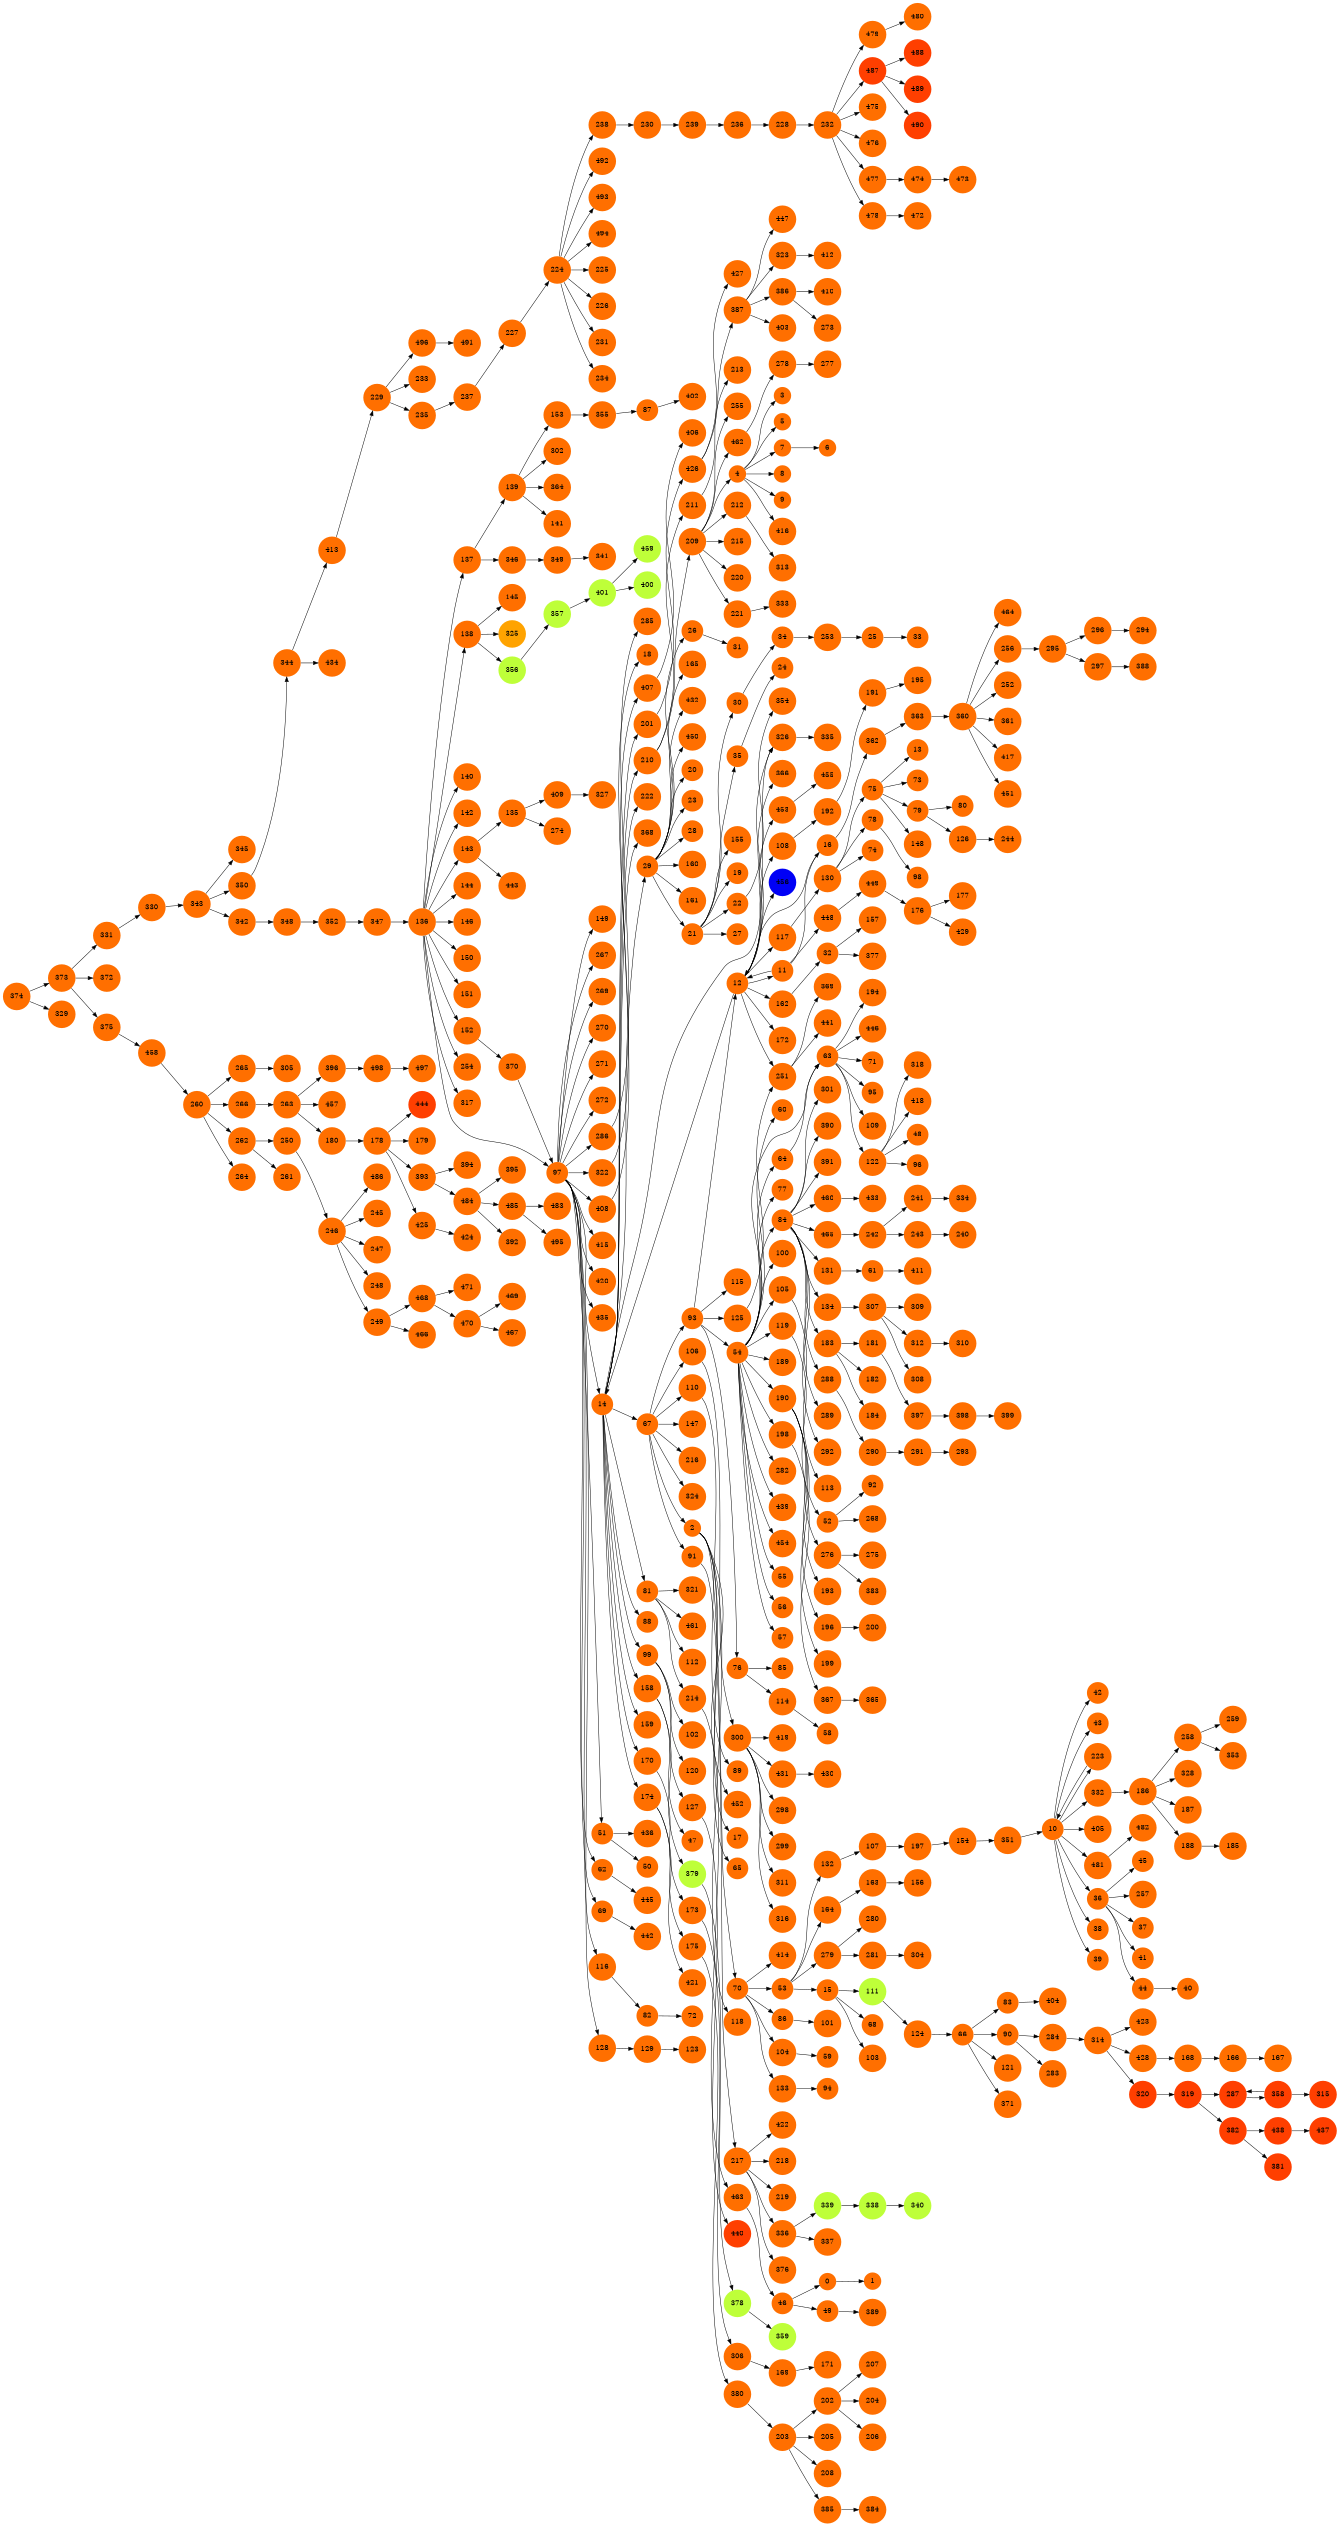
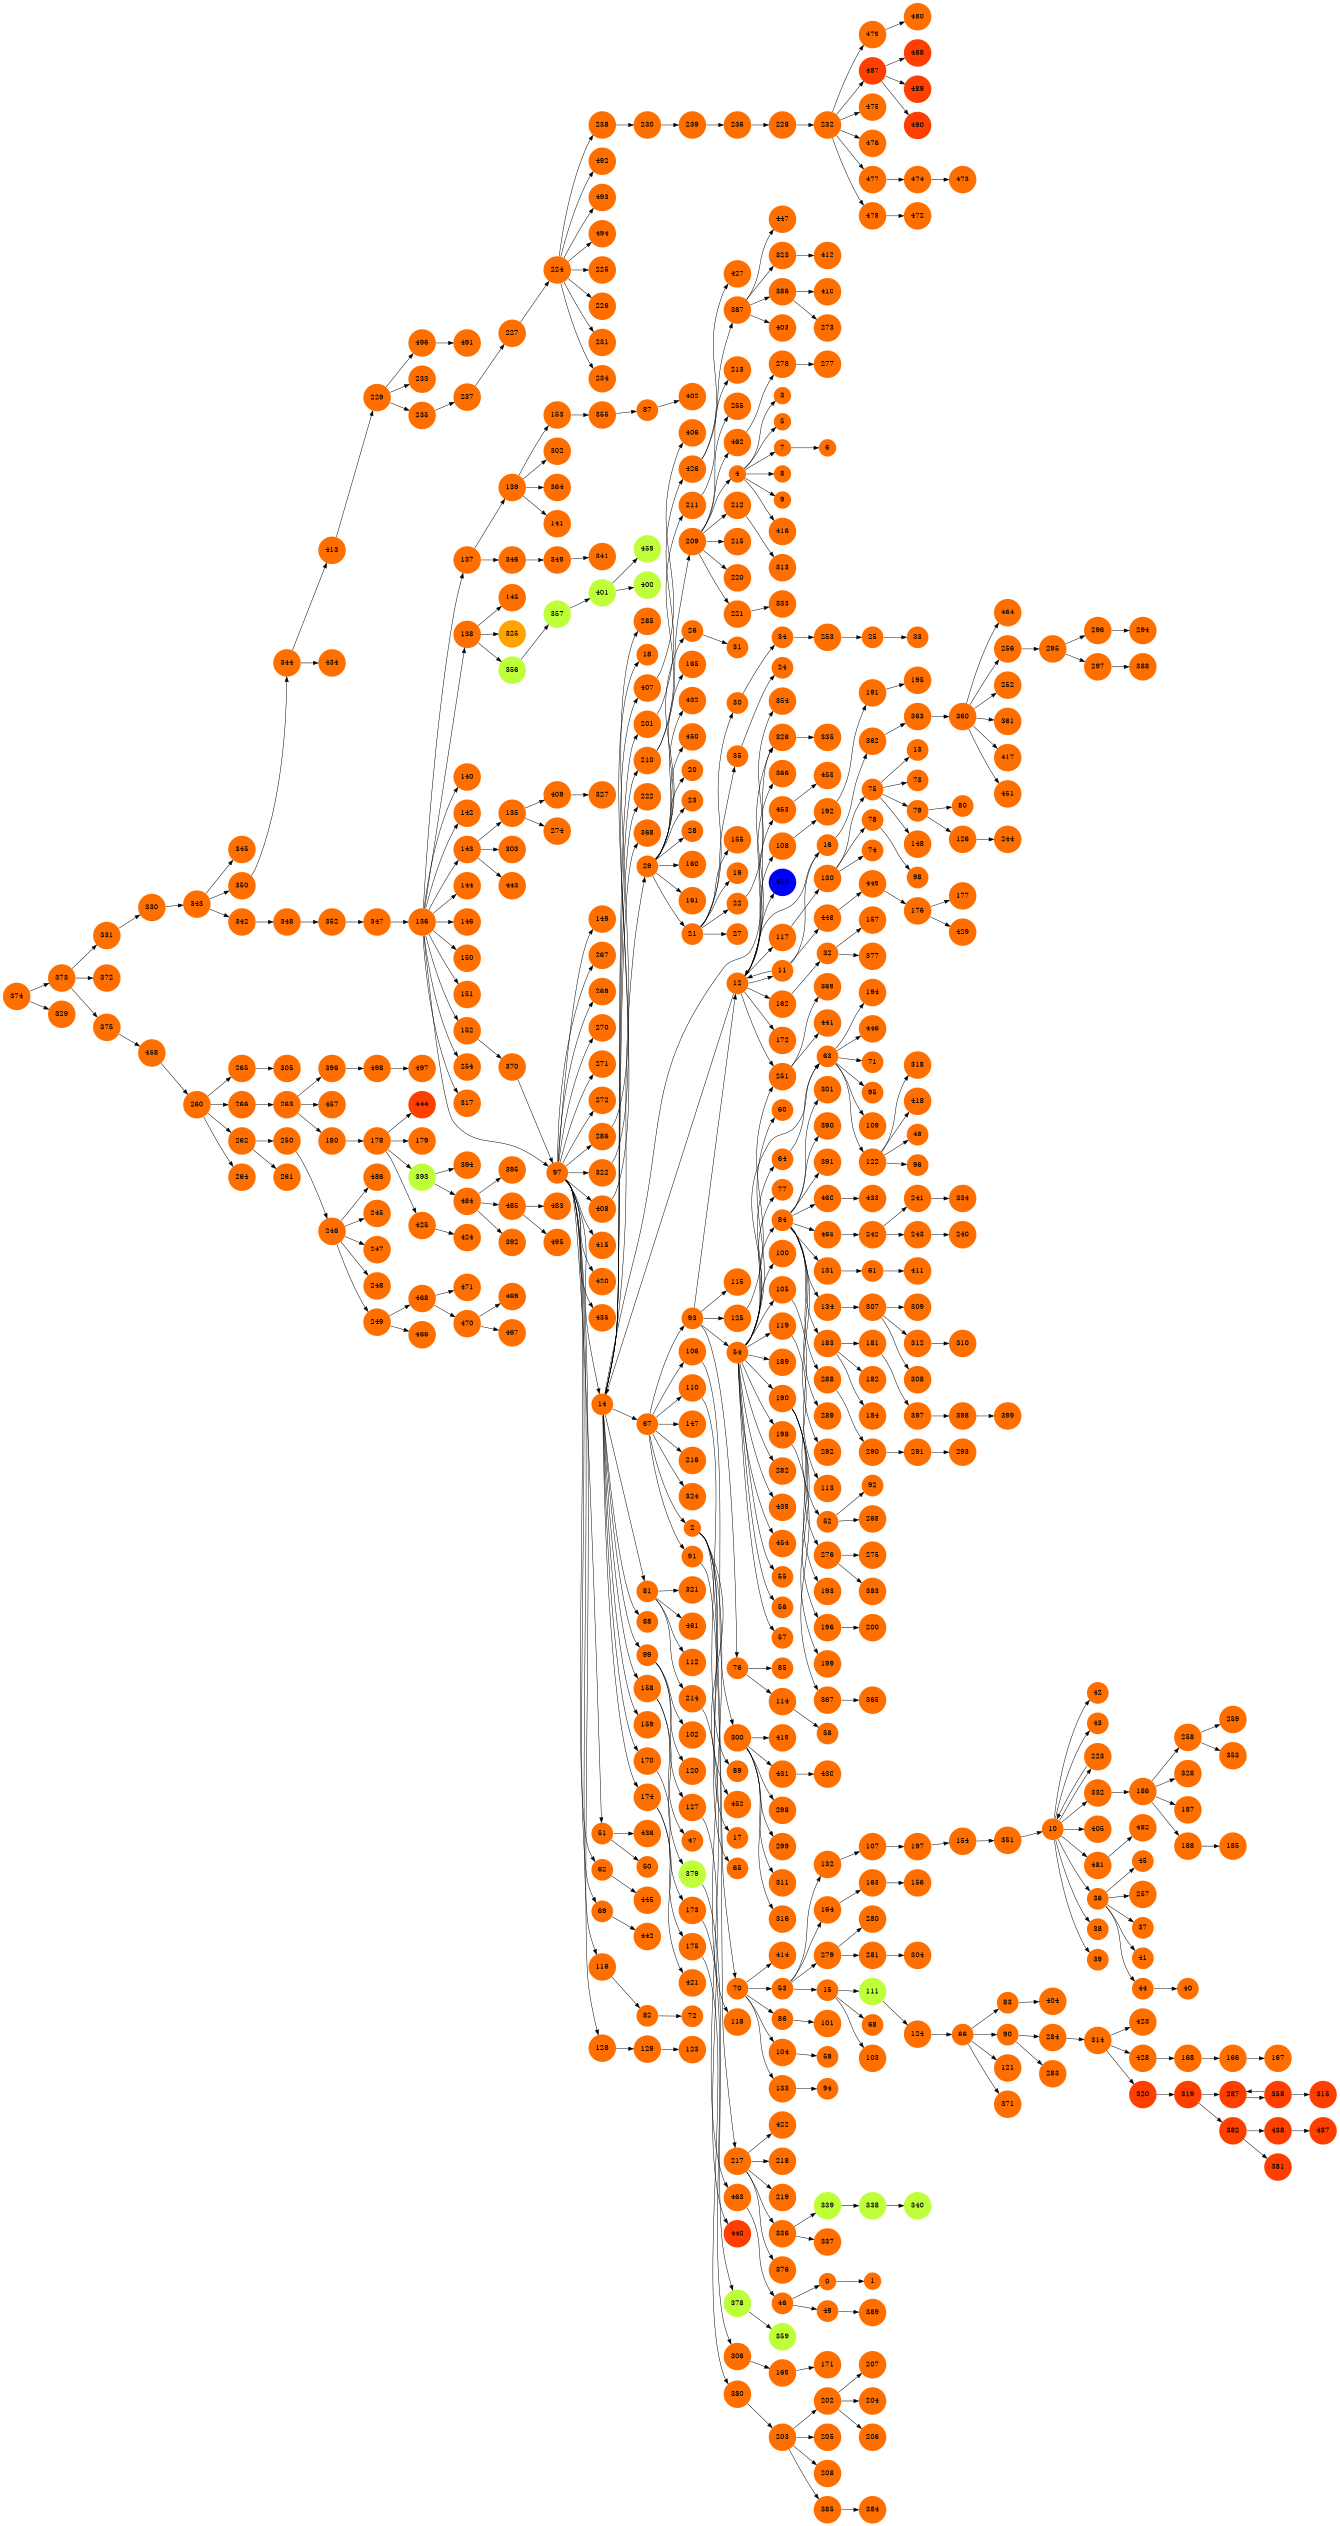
none -> (512, 850)
(422, 1177) -> (422, 1177)
